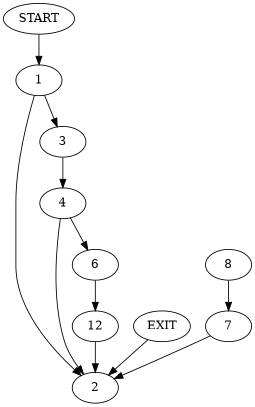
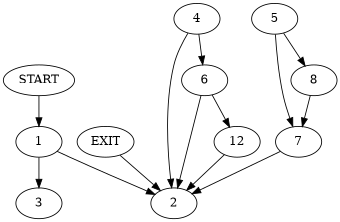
none -> (275, 19)
none -> (190, 138)
(63, 168) -> none
